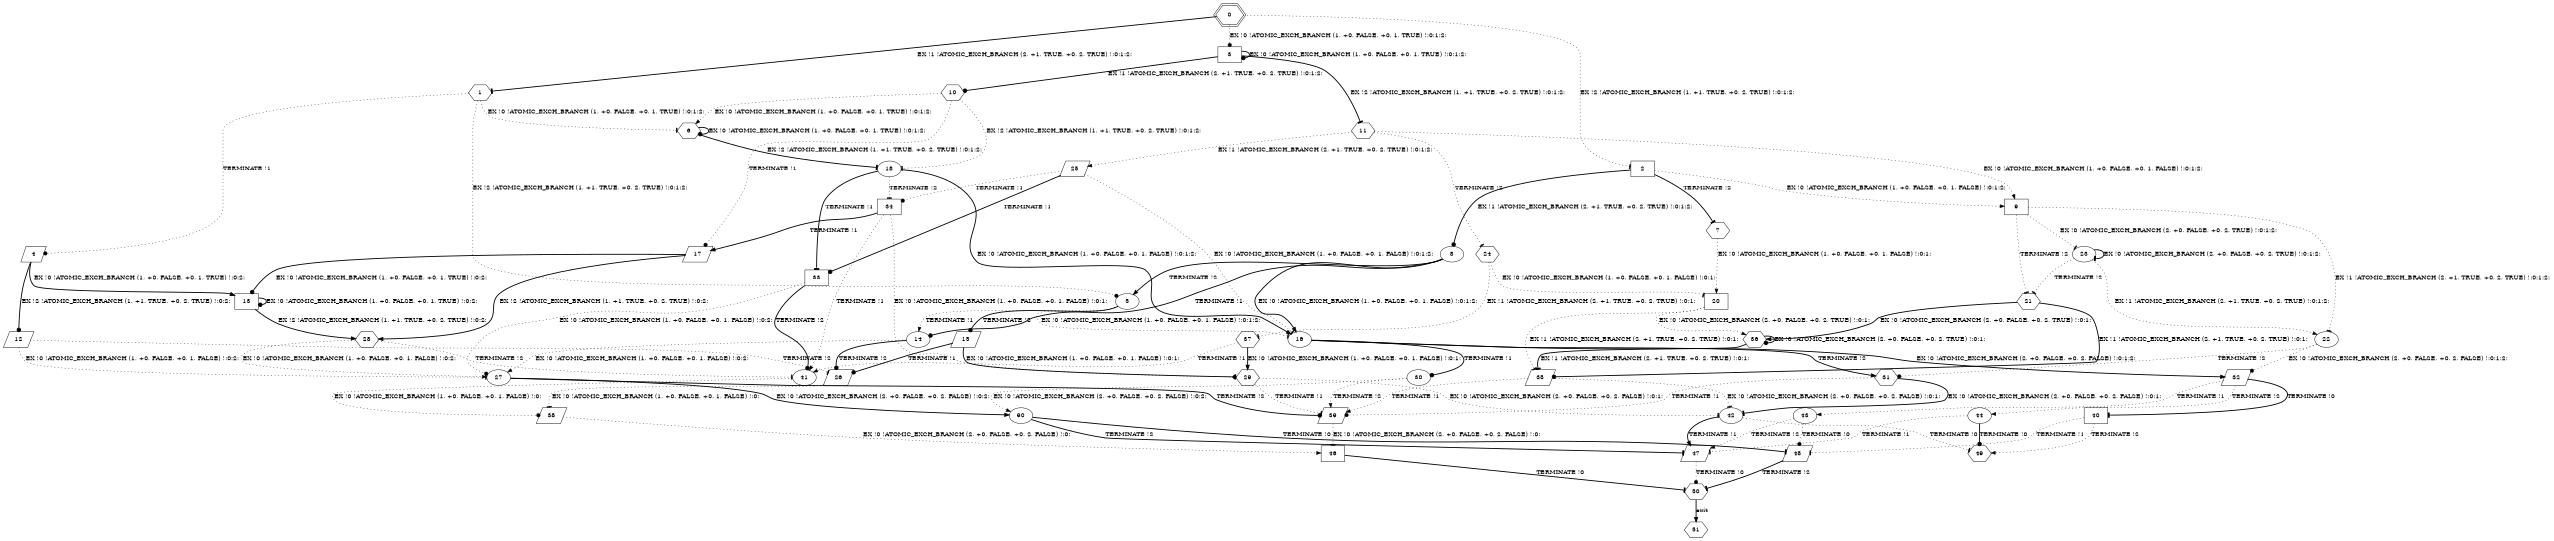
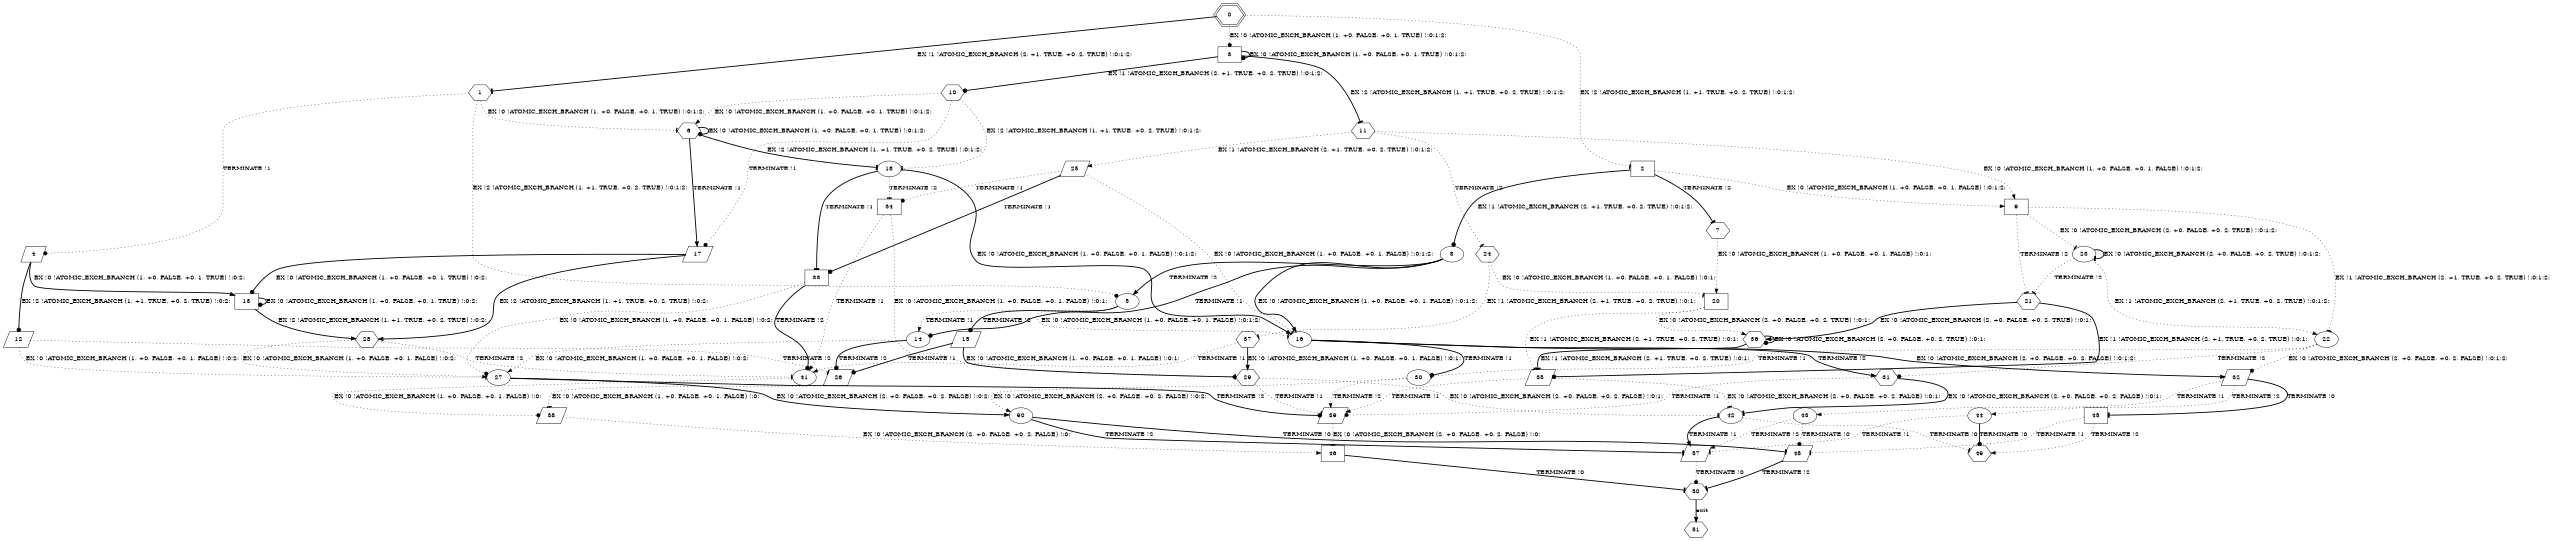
(795, 226) -> (693, 190)
none -> (1874, 350)
(2096, 416) -> (2096, 416)
(1696, 454) -> (1696, 454)
